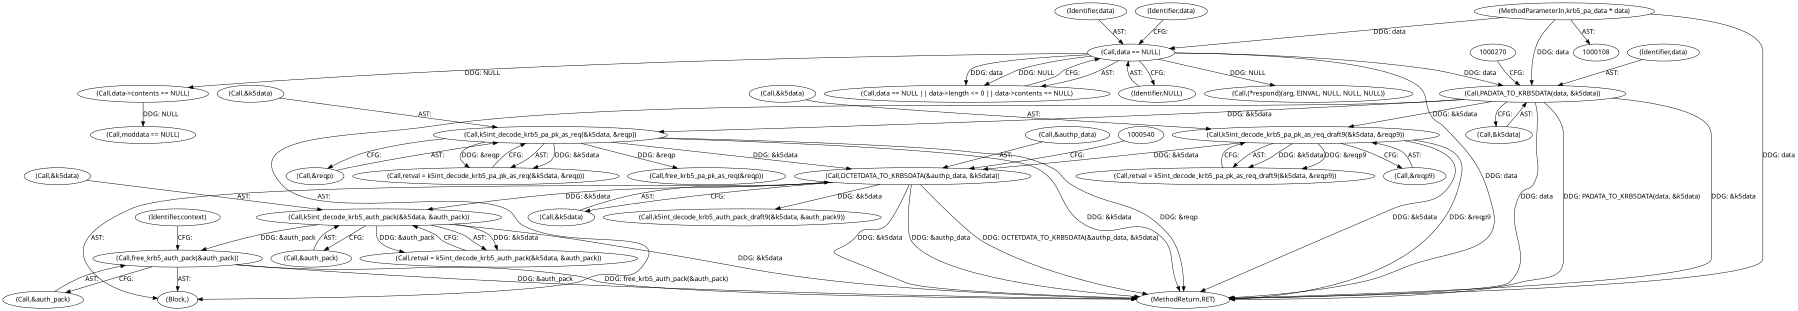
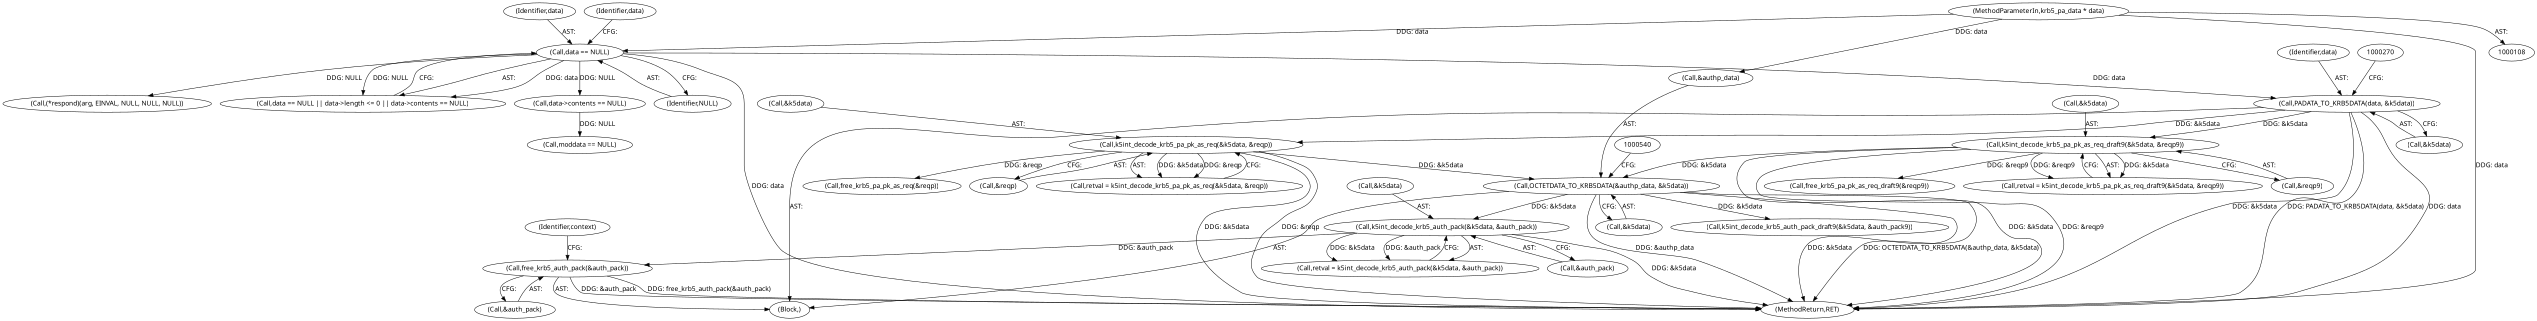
(1536, 47) -> (1873, 45)
none -> (1860, 186)
